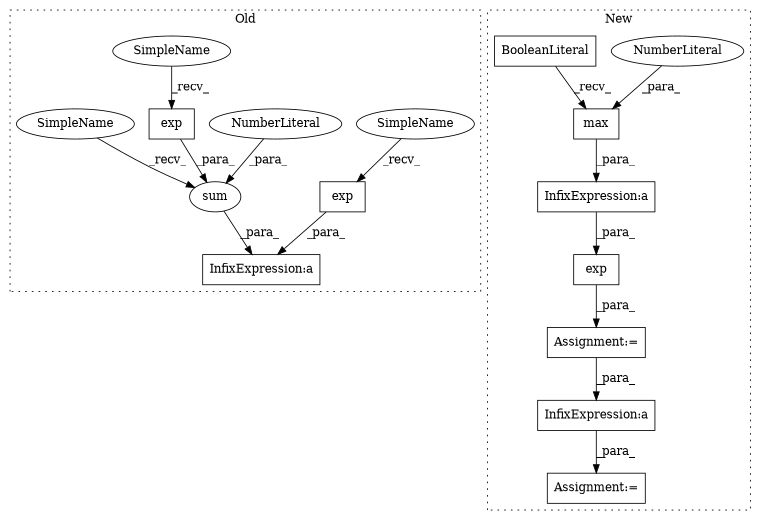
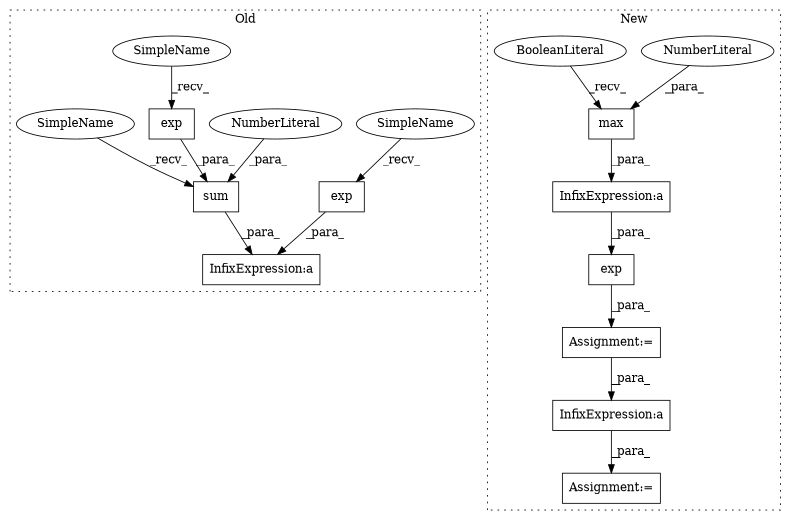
(545, 51) -> (560, 51)
(215, 197) -> (216, 197)
